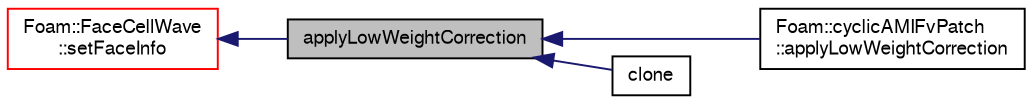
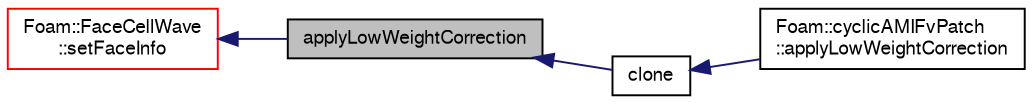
(662, 39) -> (735, 63)
